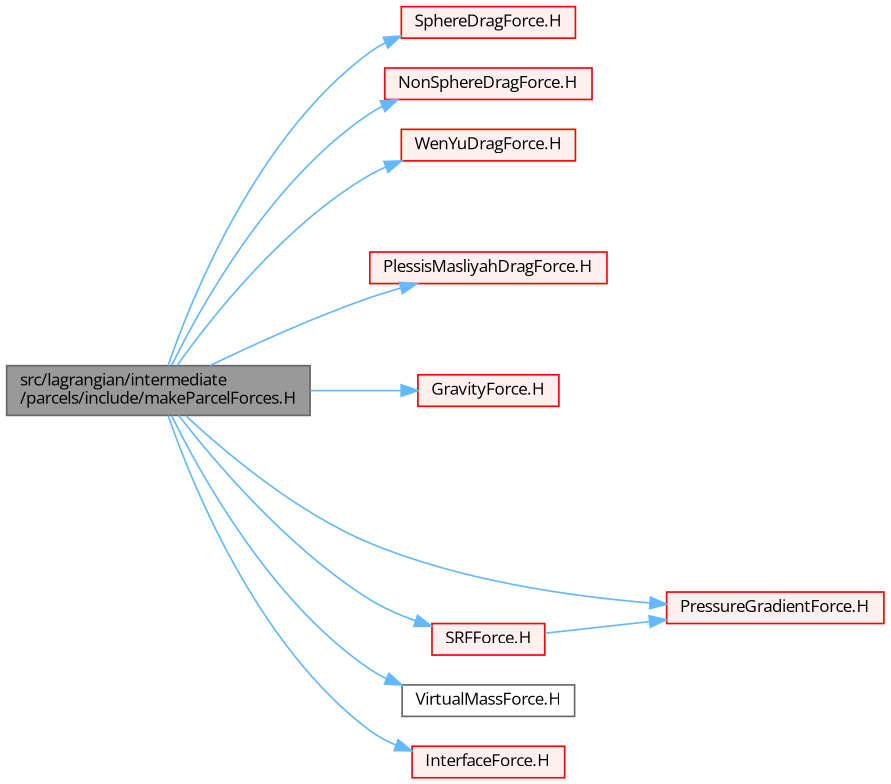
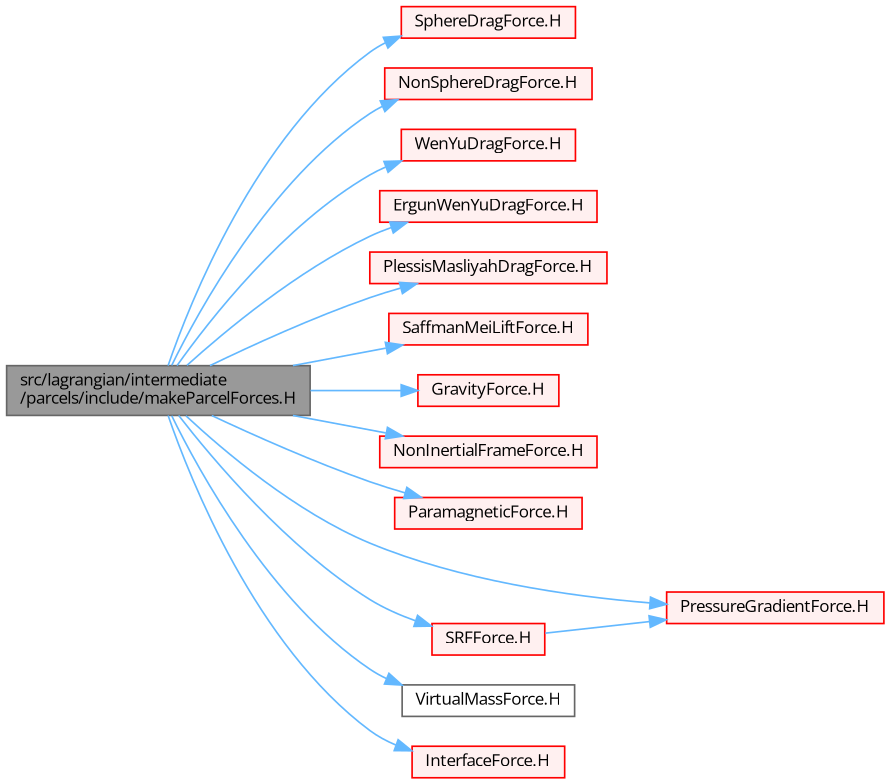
none -> (488, 206)
none -> (488, 329)
none -> (488, 452)
none -> (488, 513)
